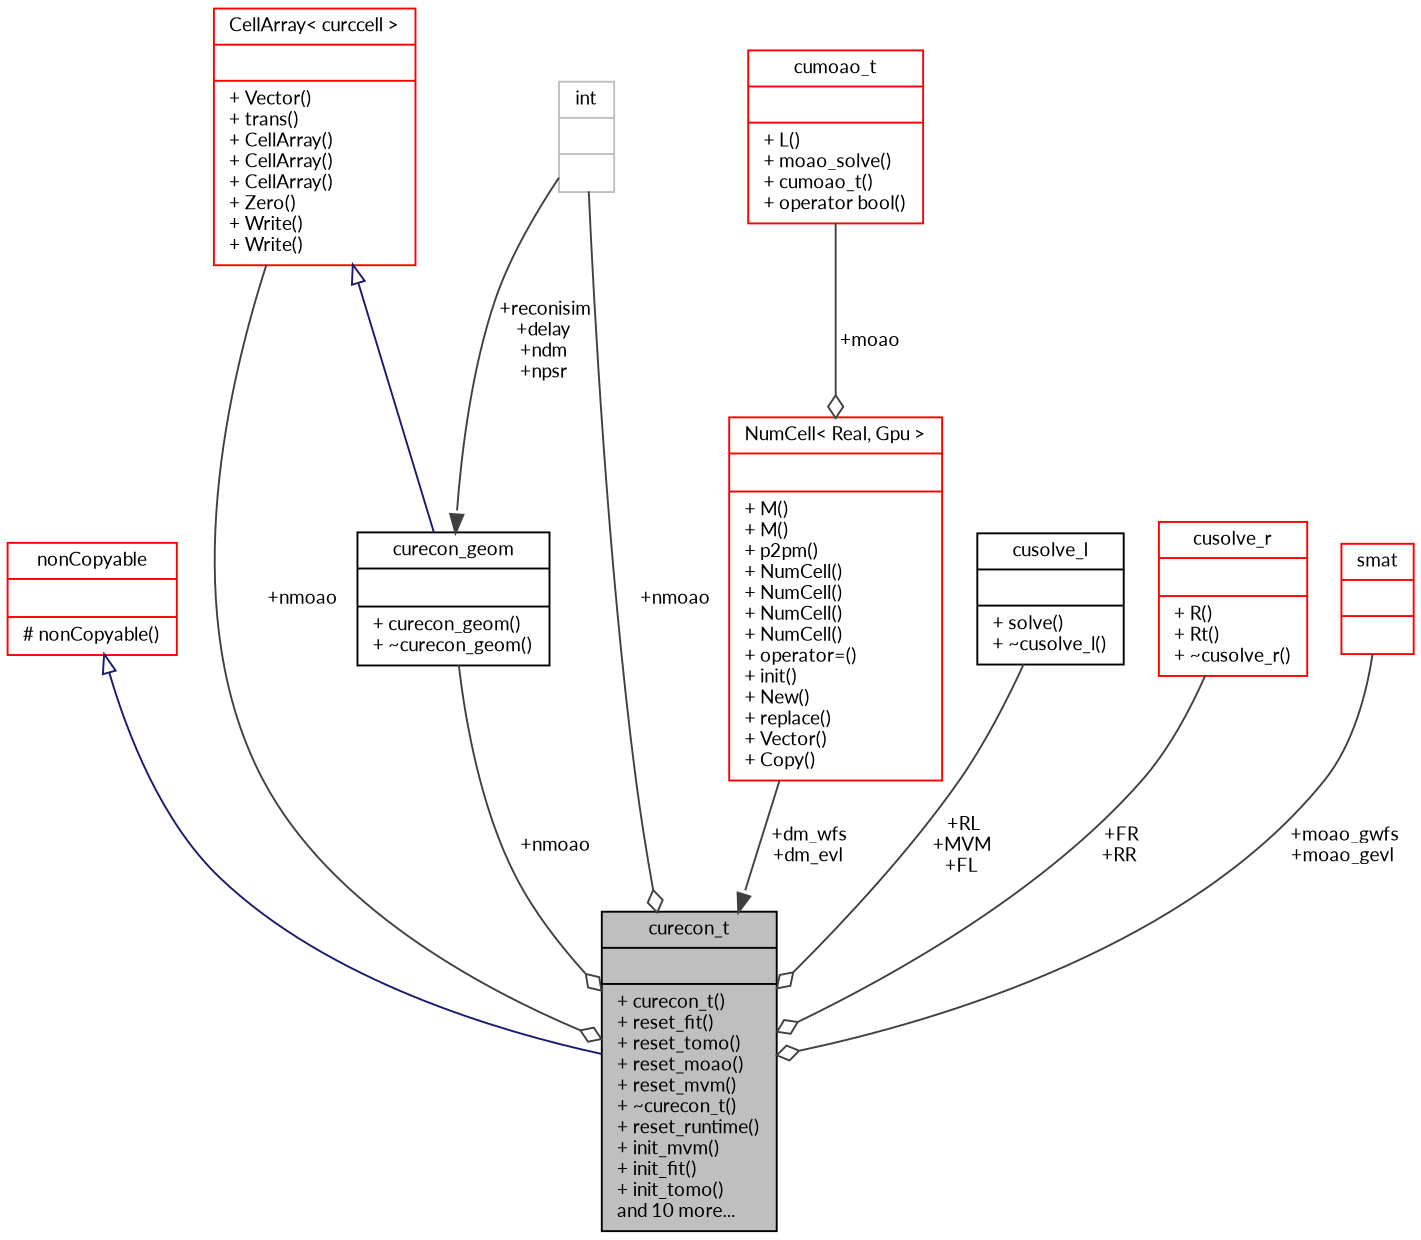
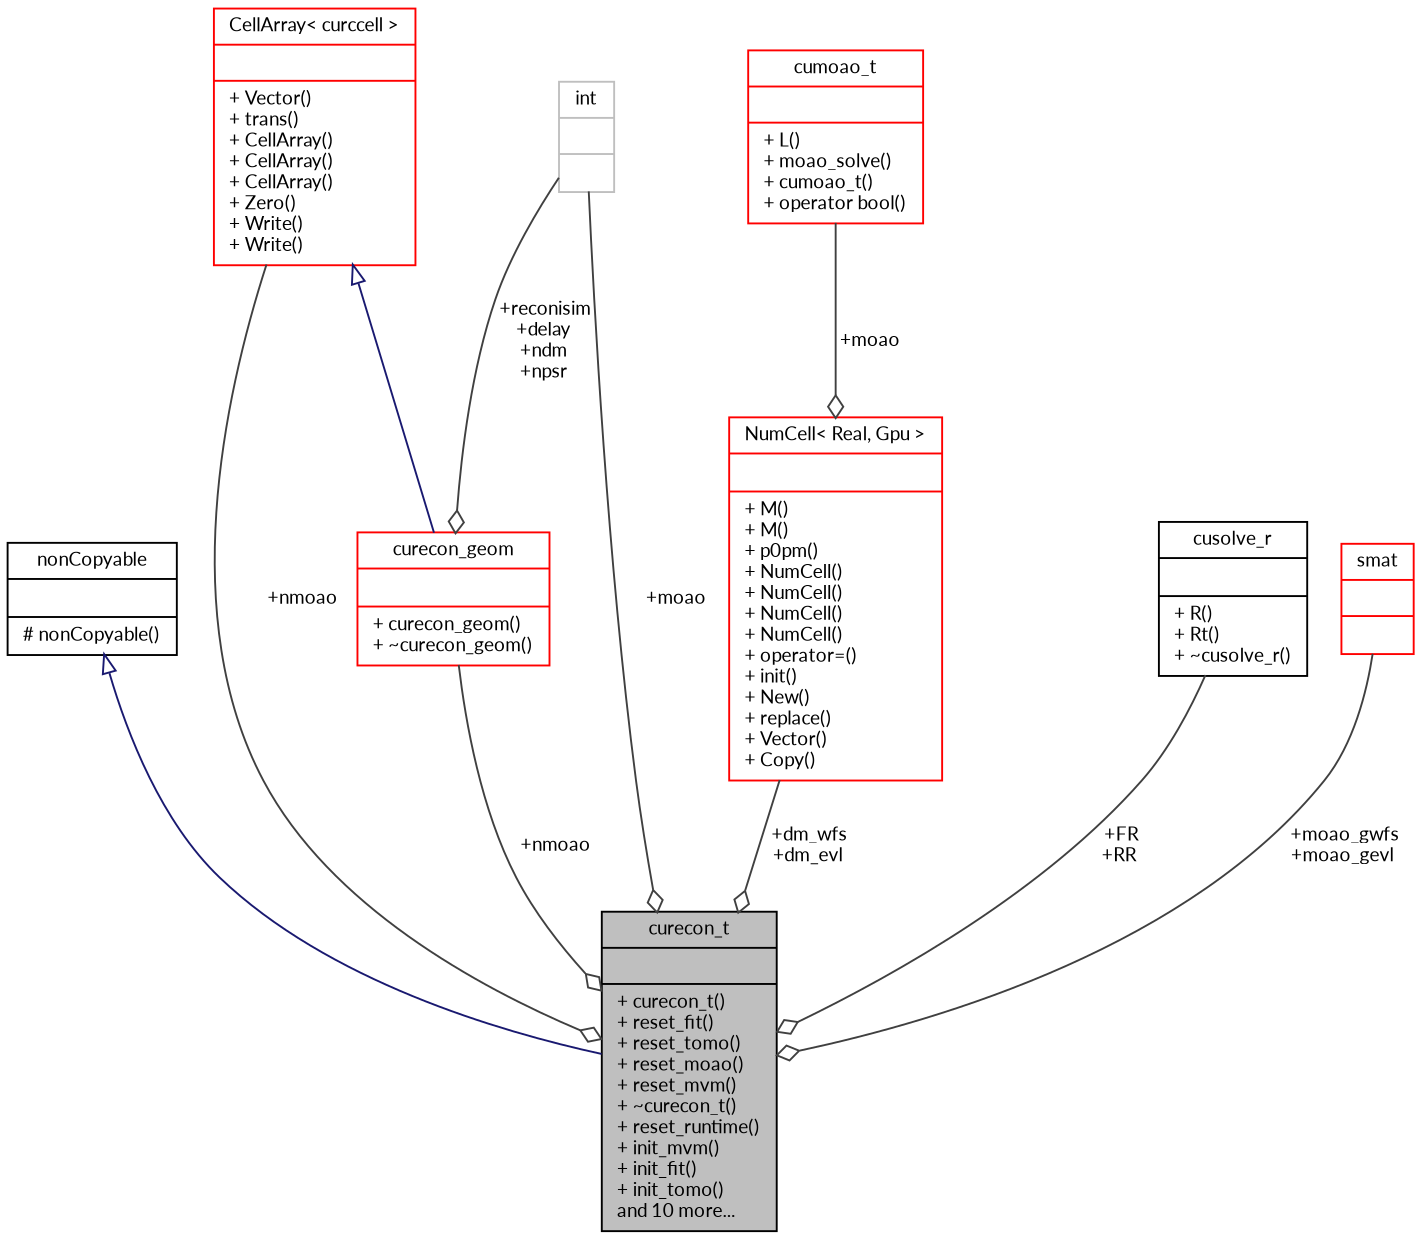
(484, 337) -> (484, 337)
(782, 551) -> (782, 551)
(92, 599) -> (92, 599)
(453, 599) -> (453, 599)
(674, 599) -> (674, 599)
(1051, 599) -> none
(1233, 599) -> (1233, 599)
(762, 835) -> (762, 835)
